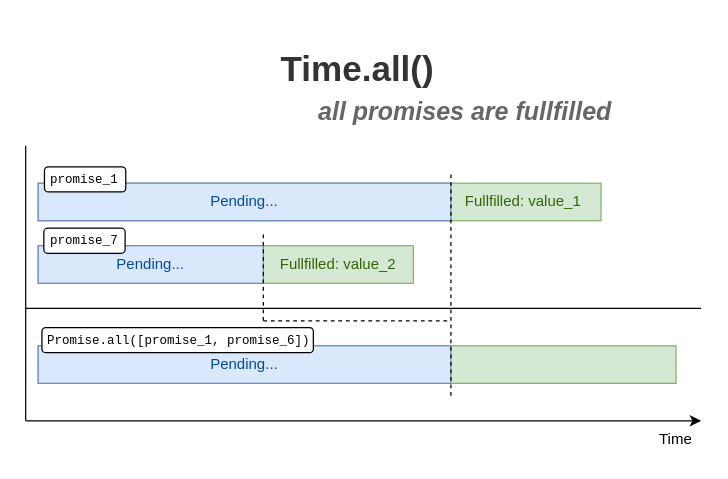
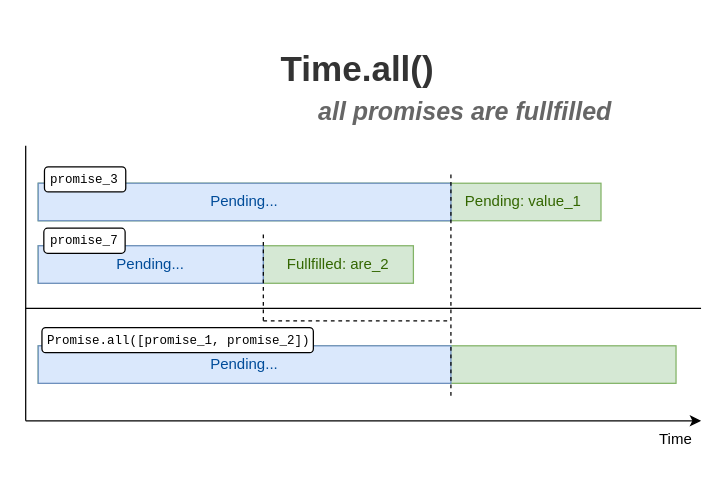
(84, 179) -> (84, 179)
(523, 202) -> (523, 202)
(338, 264) -> (338, 264)
(179, 341) -> (179, 341)
